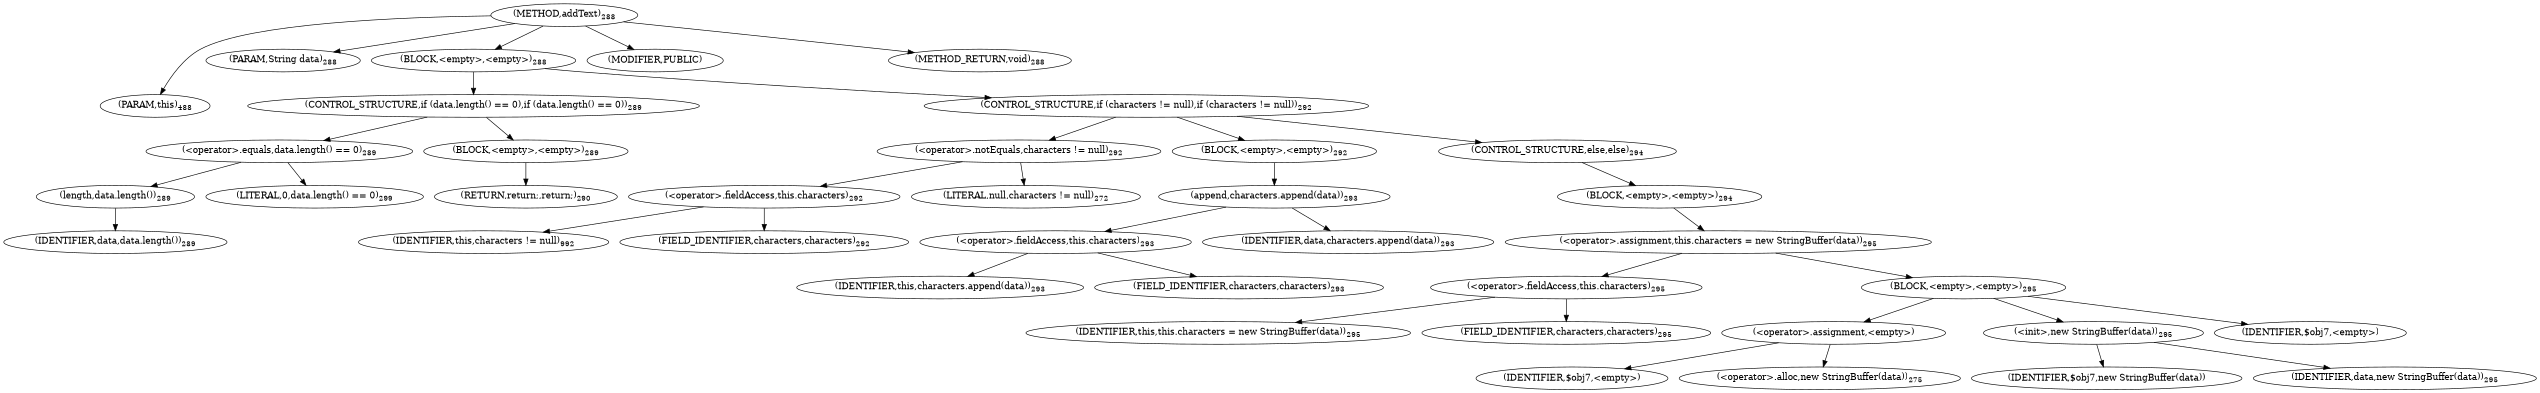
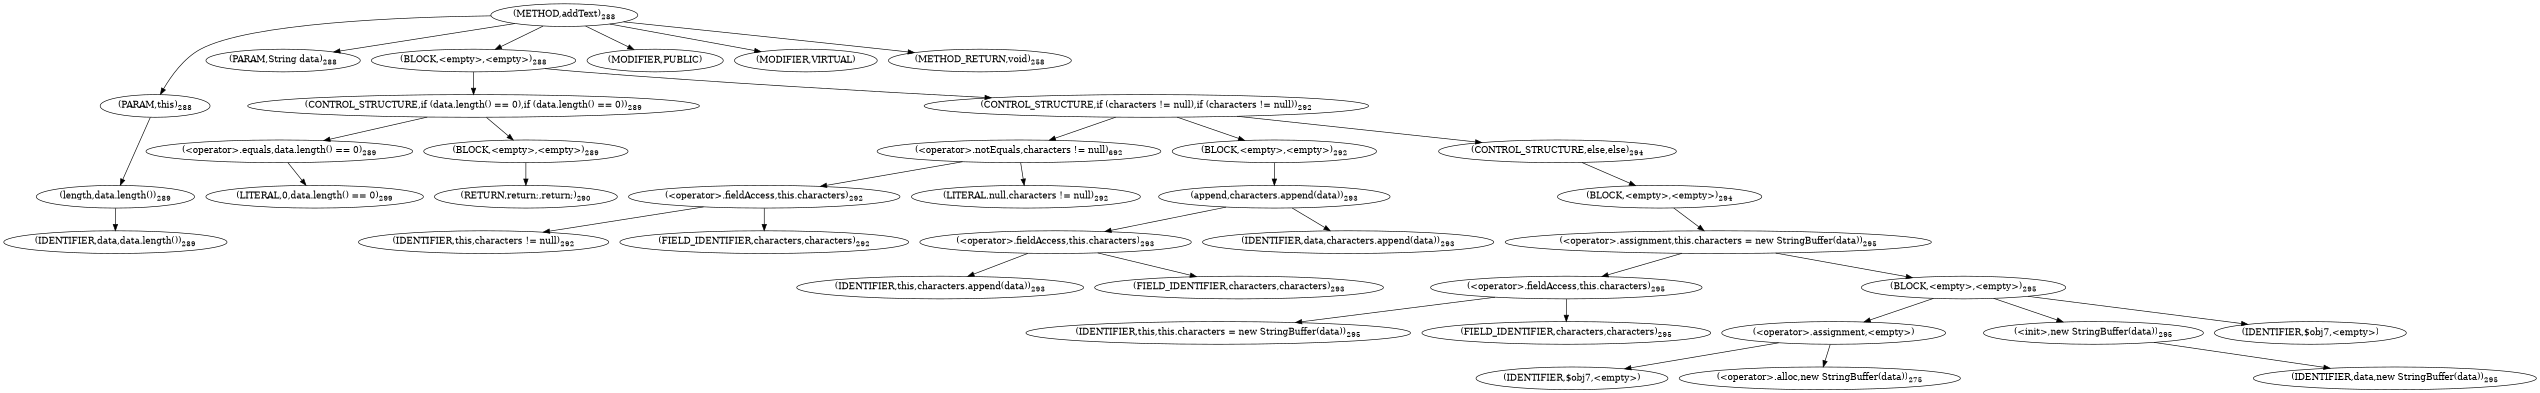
(1038, 60) -> (1038, 60)
none -> (806, 61)
(185, 105) -> (185, 105)
(1116, 150) -> (1116, 150)
(199, 174) -> (137, 148)
(1102, 196) -> (1102, 196)
(568, 241) -> (568, 241)
(2107, 378) -> none
